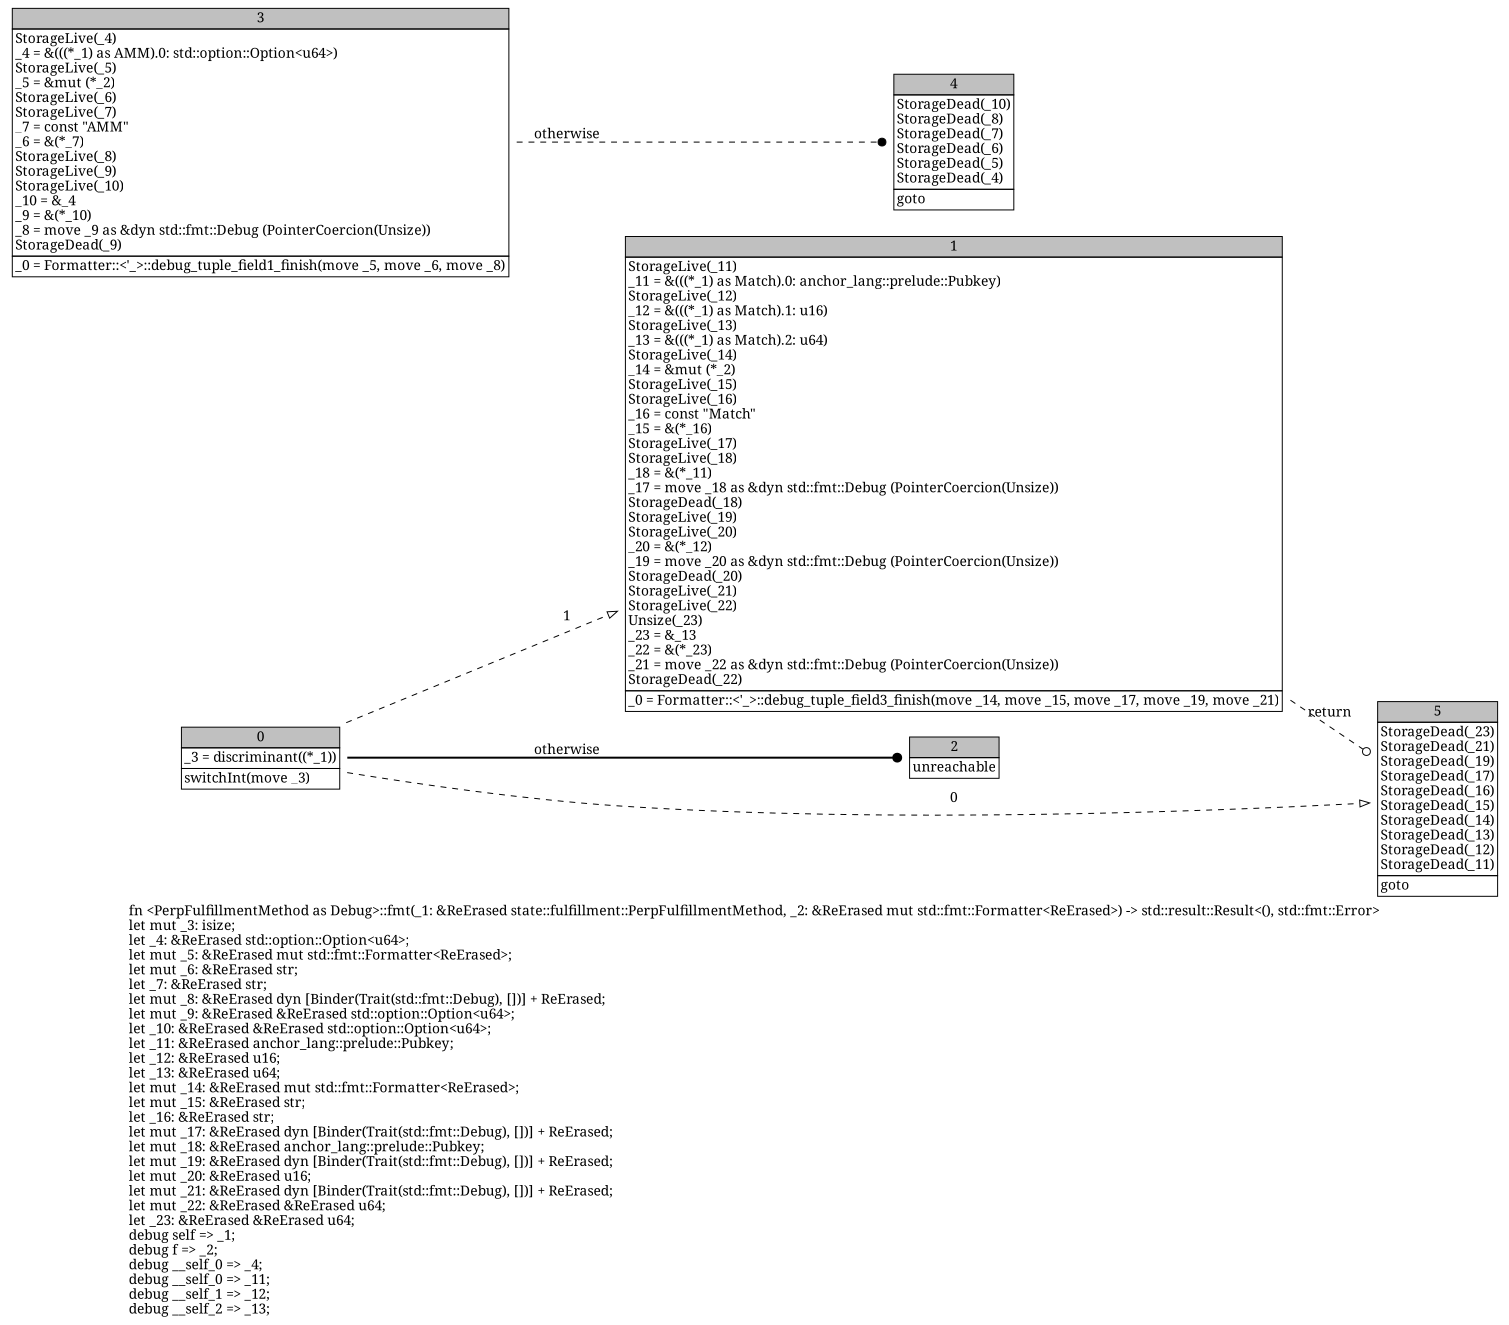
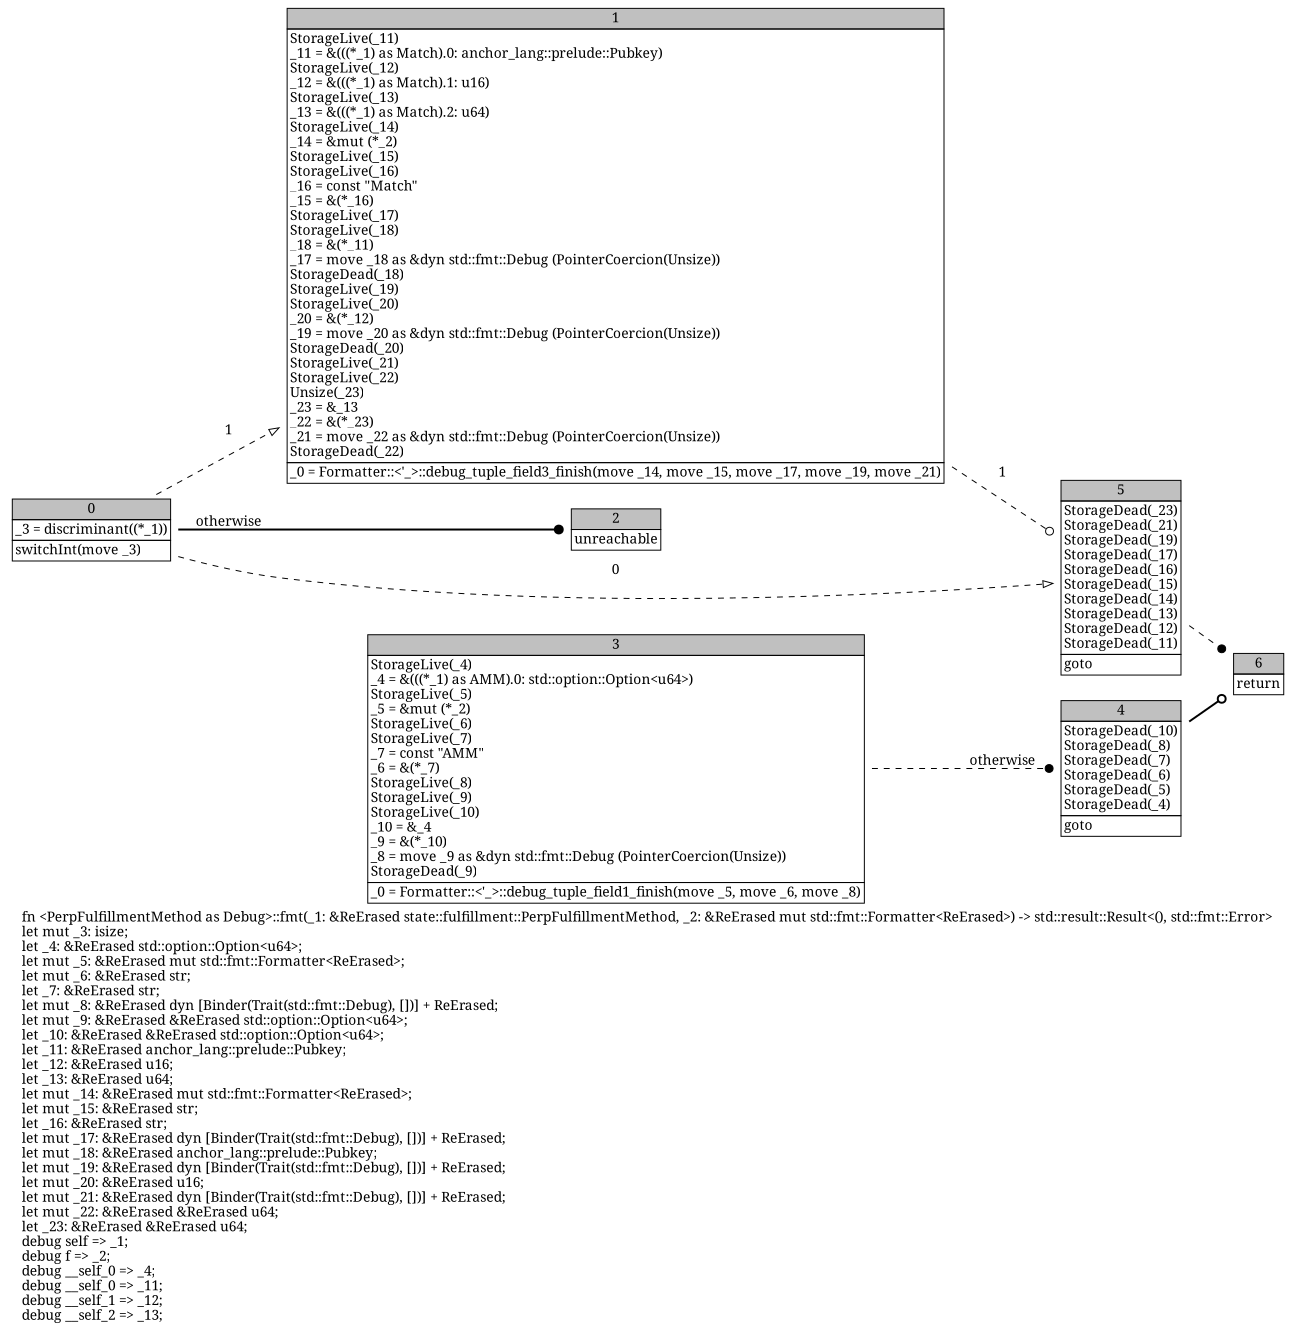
none -> (1258, 674)
(1330, 713) -> (1003, 473)
